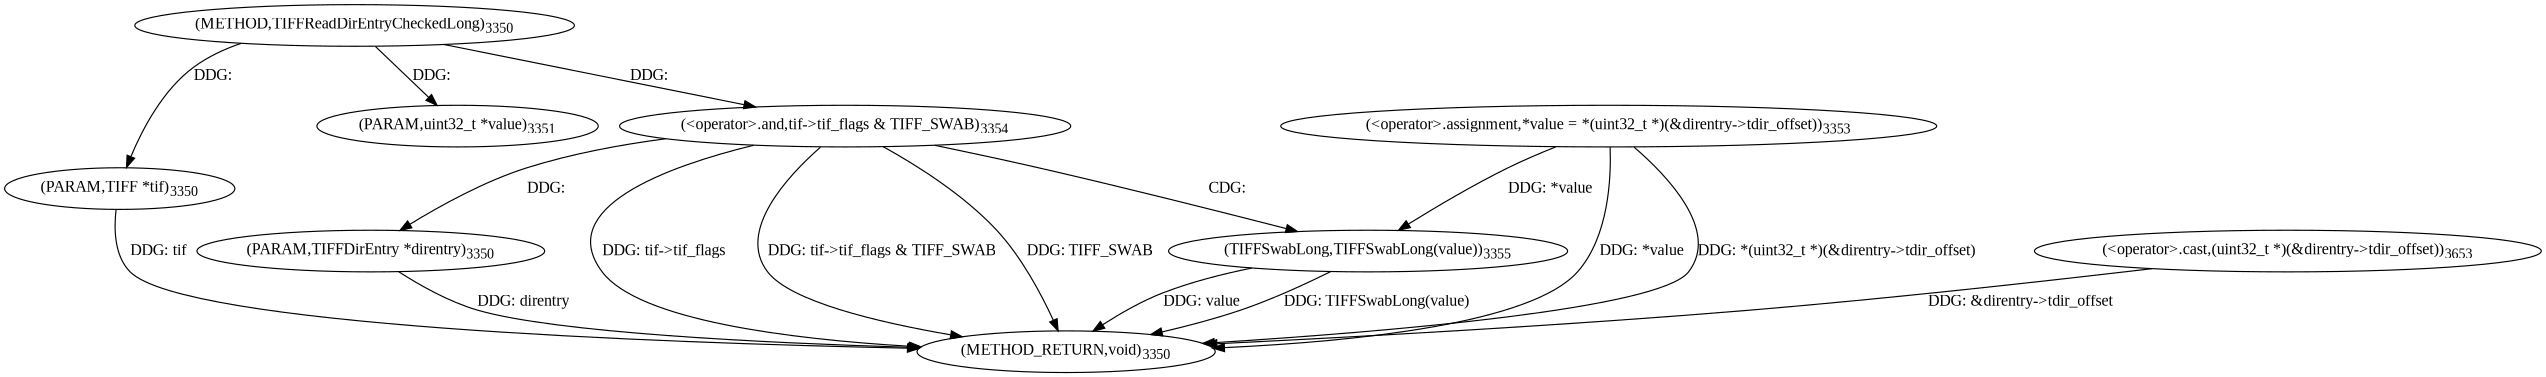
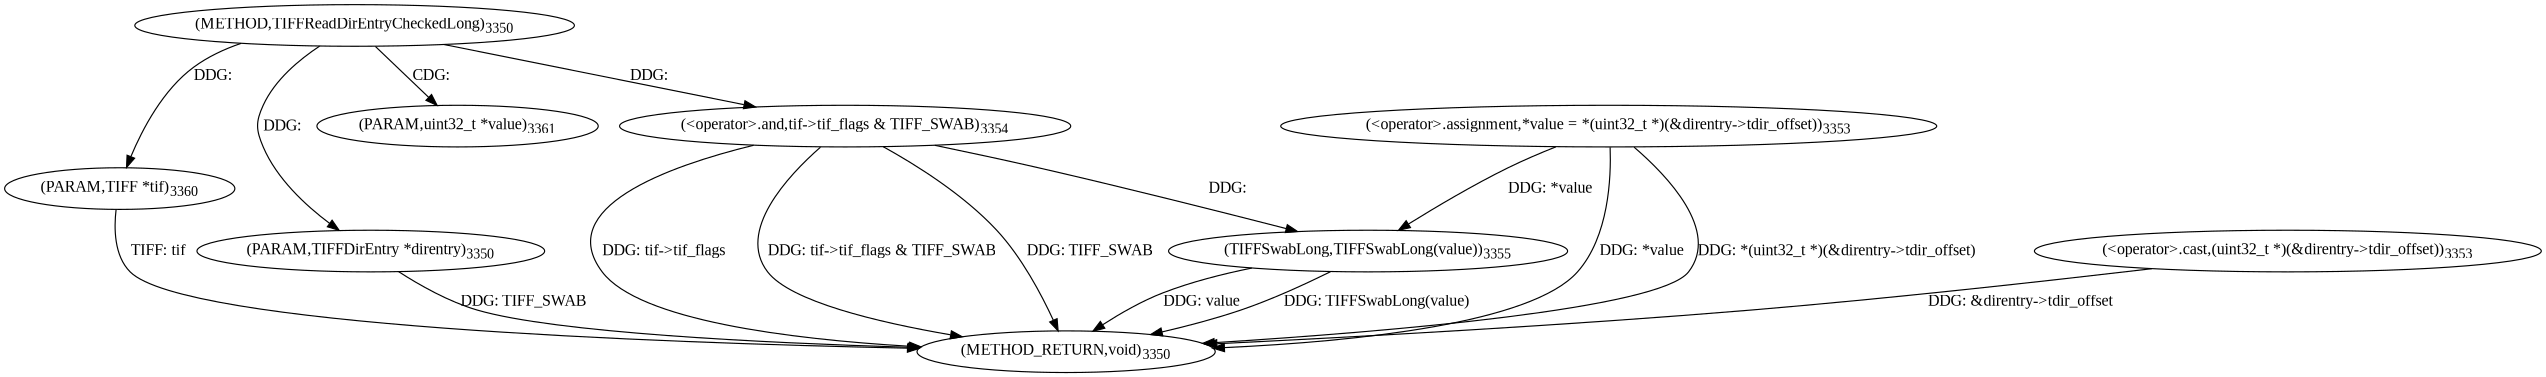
(434, 76) -> (434, 76)
(542, 124) -> (542, 124)
(532, 166) -> (259, 136)
(185, 187) -> (185, 187)
(1230, 189) -> (1230, 189)
(2459, 249) -> (2459, 249)
(159, 251) -> (159, 251)
(524, 301) -> (524, 301)
